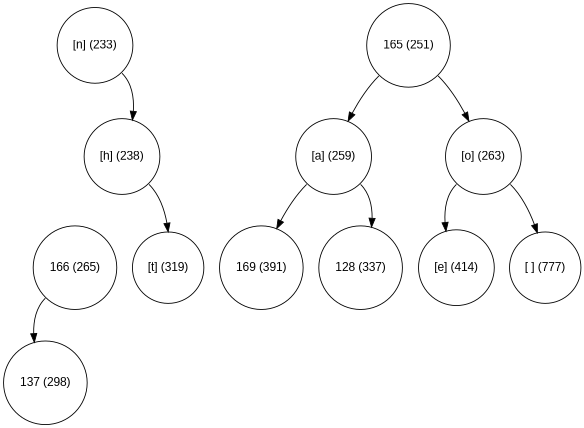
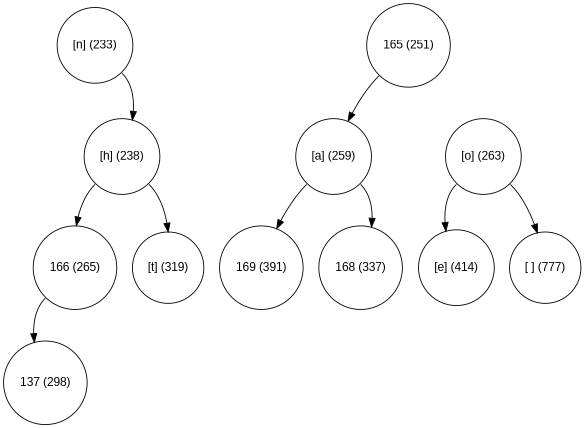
(453, 94) -> none
none -> (84, 199)
(361, 268) -> (361, 268)
